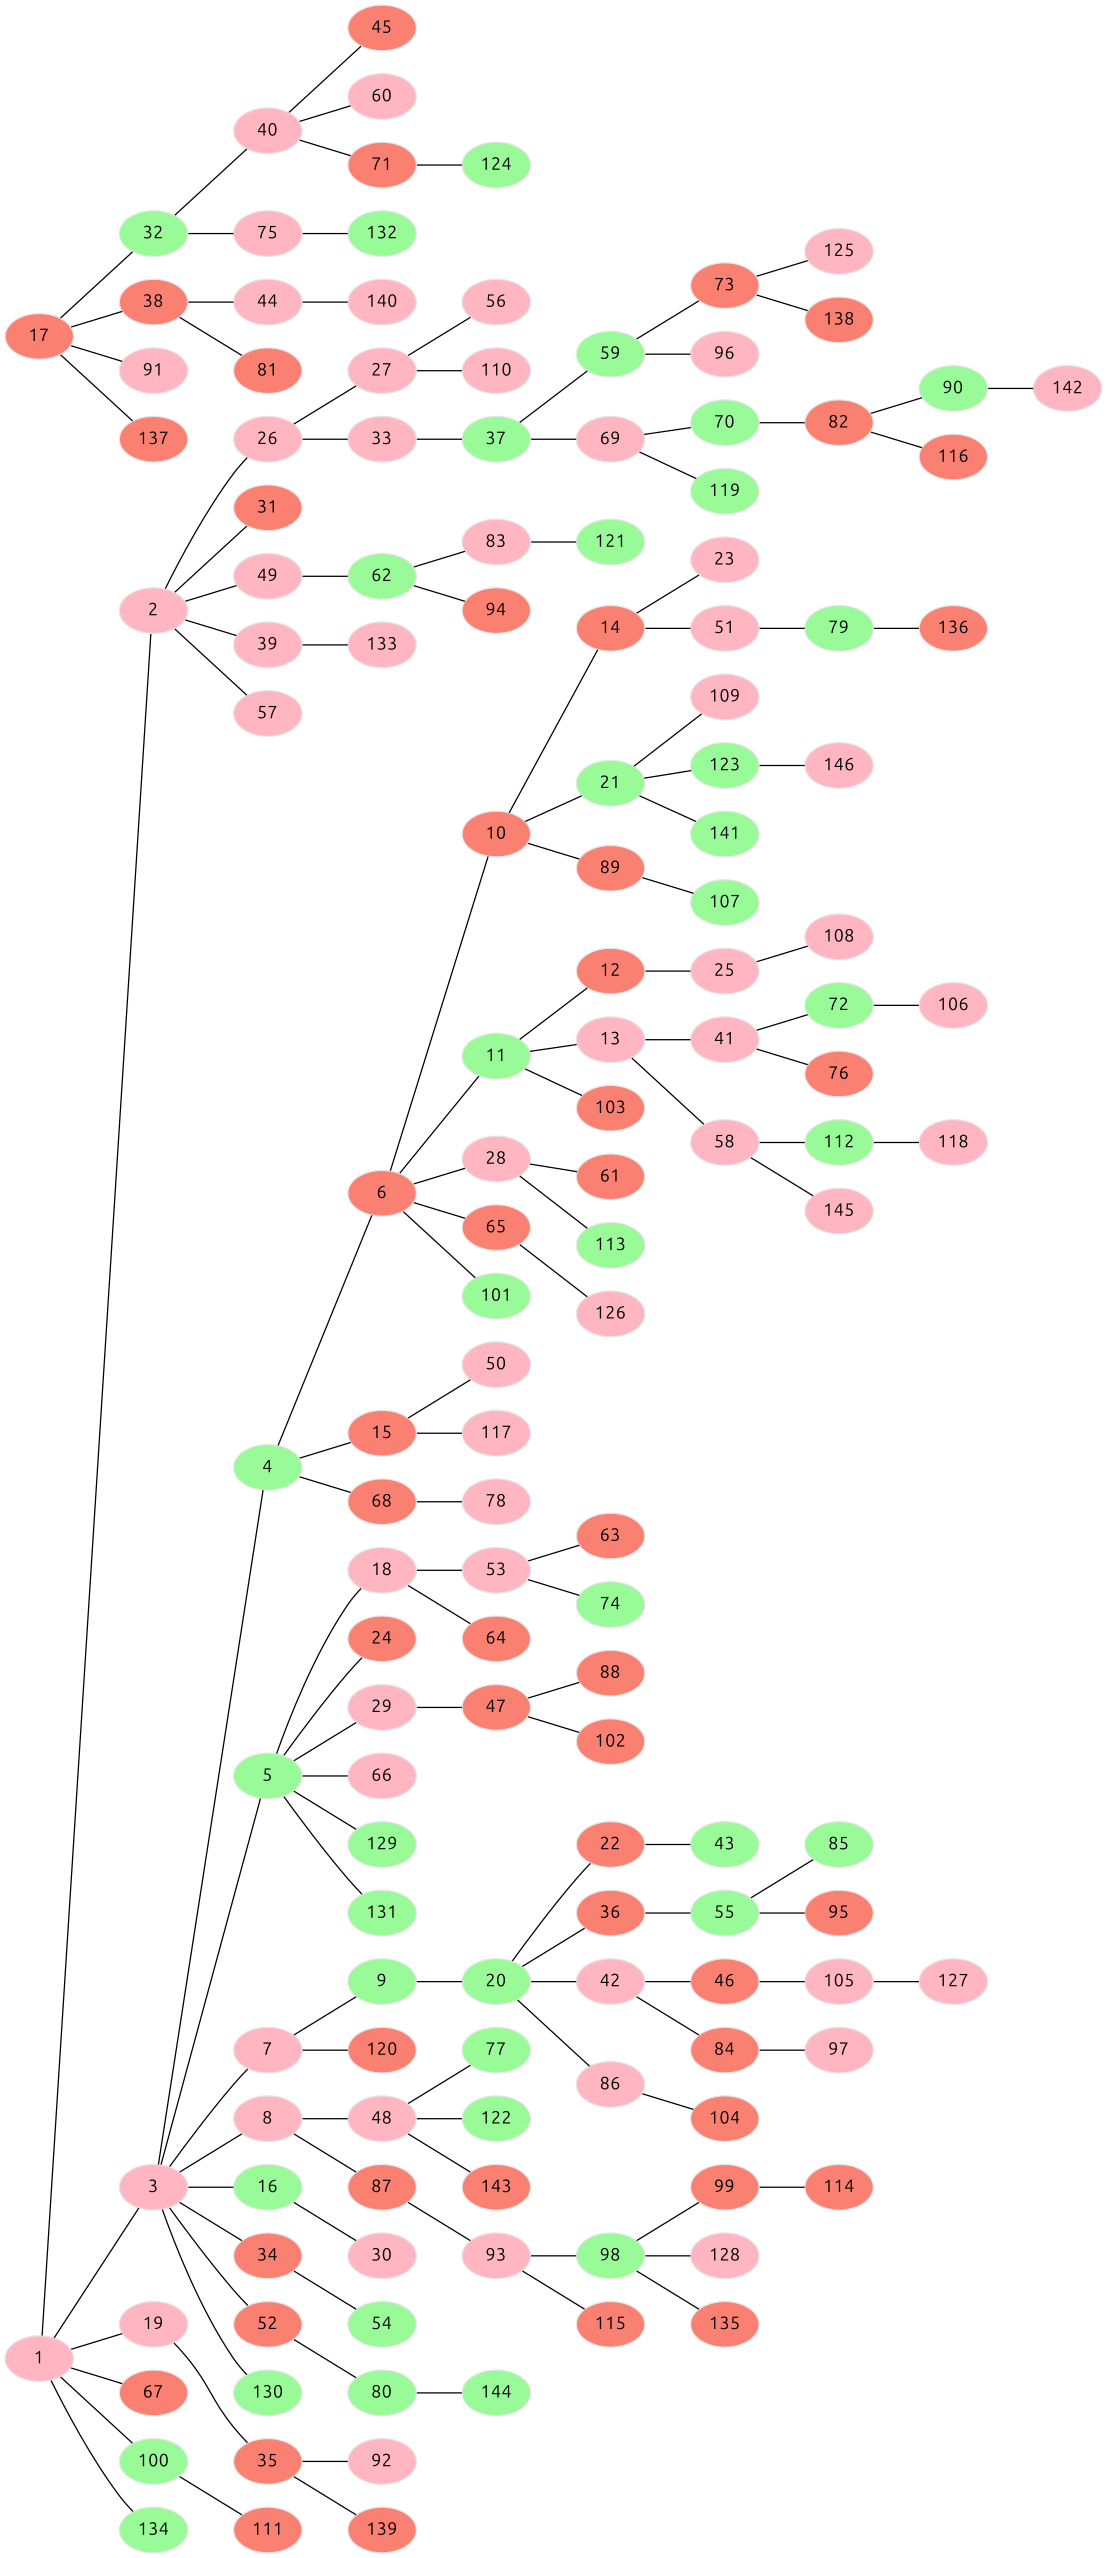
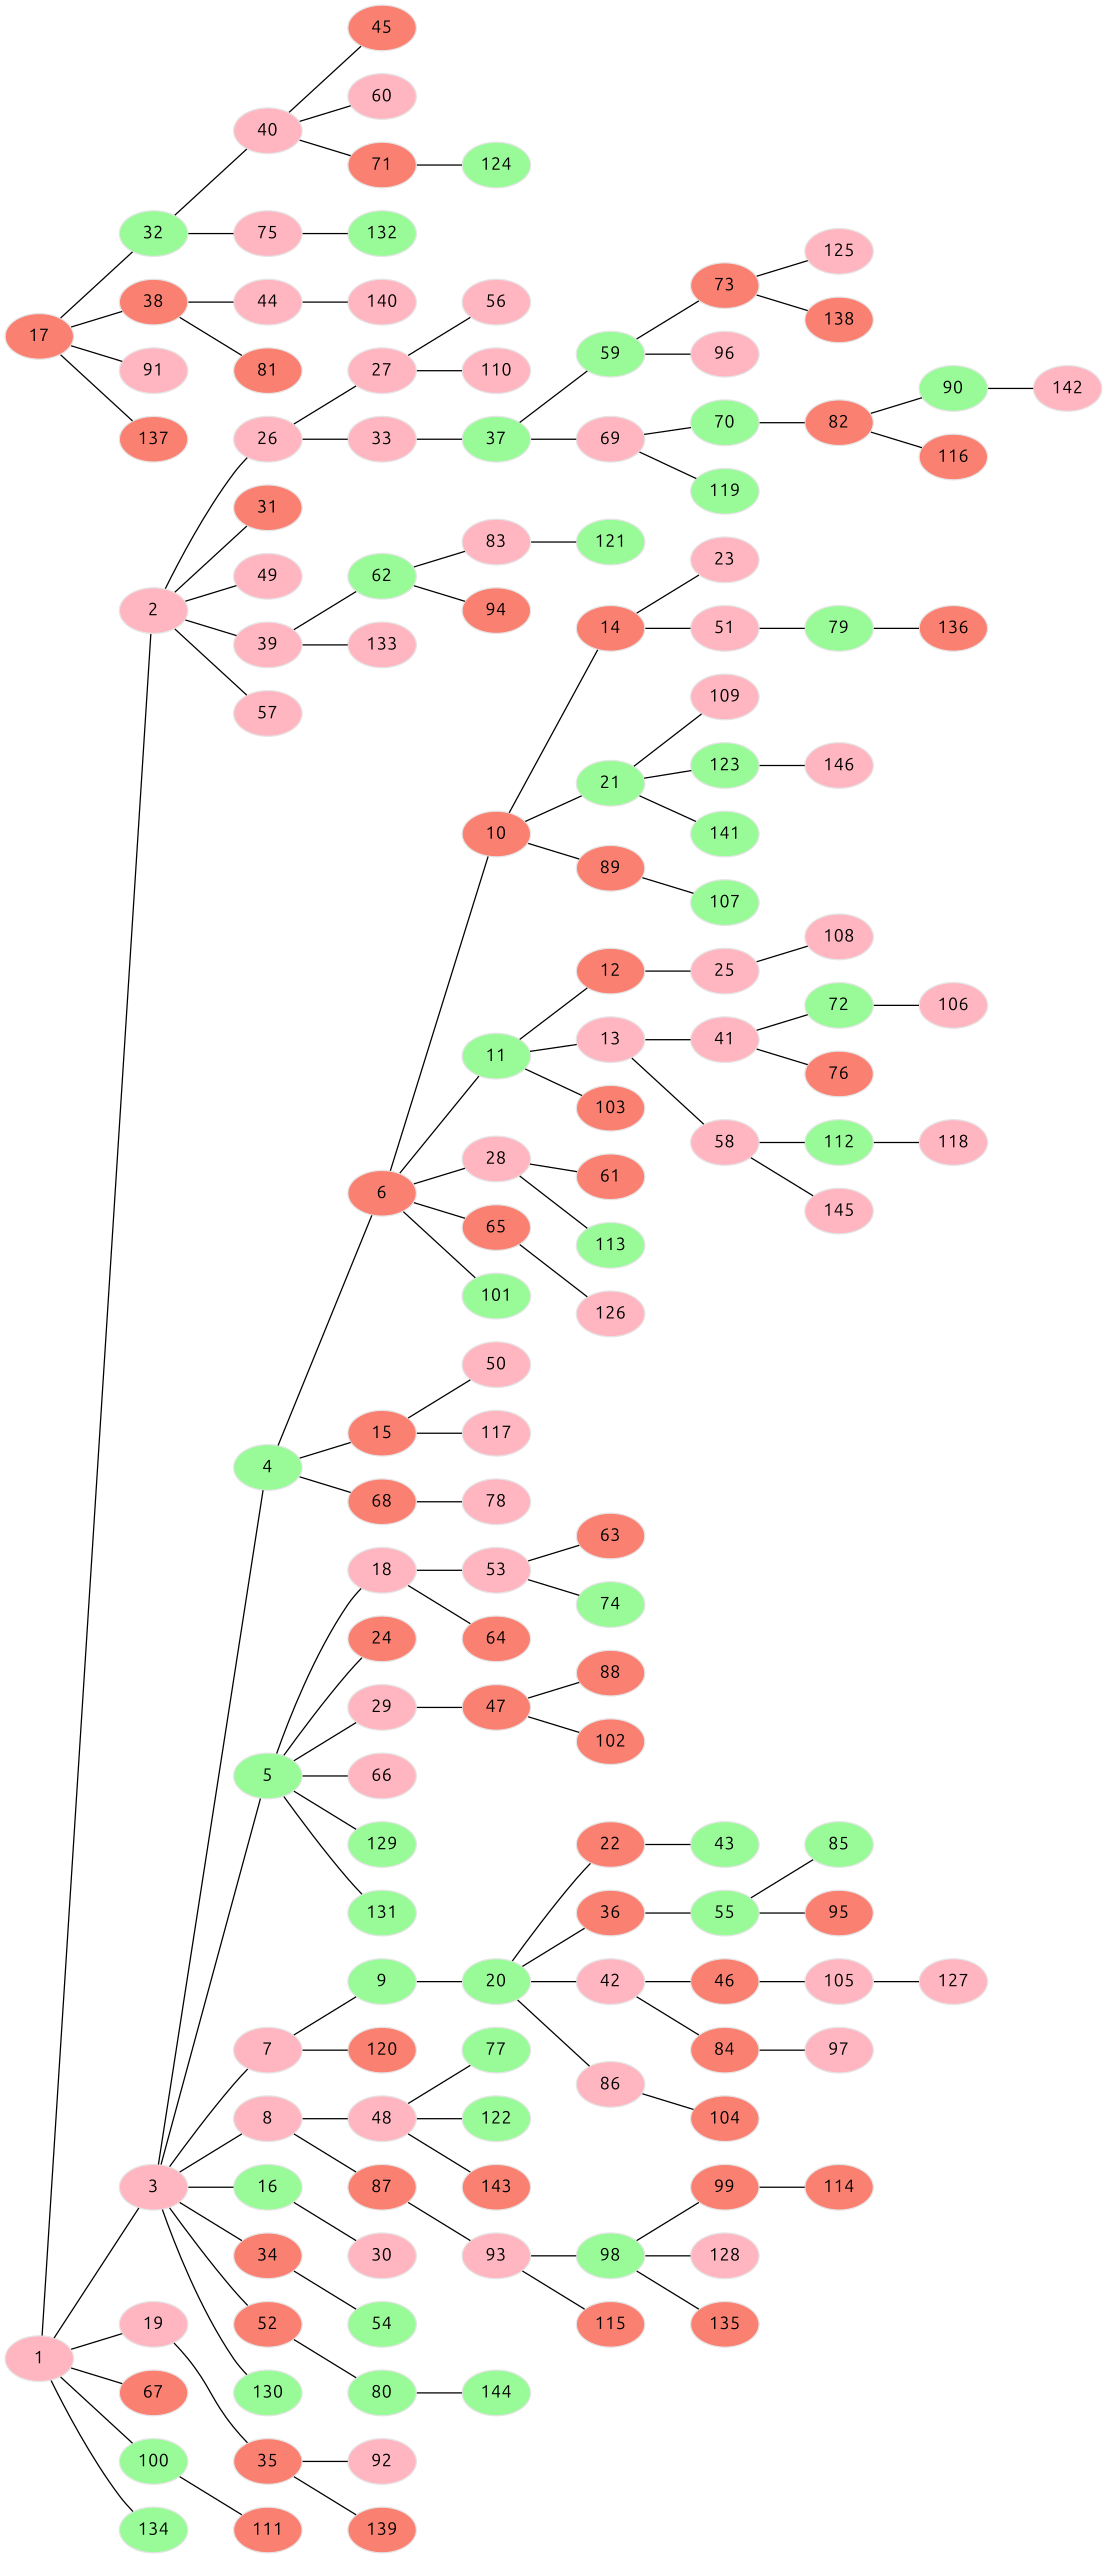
(325, 576) -> (325, 611)
